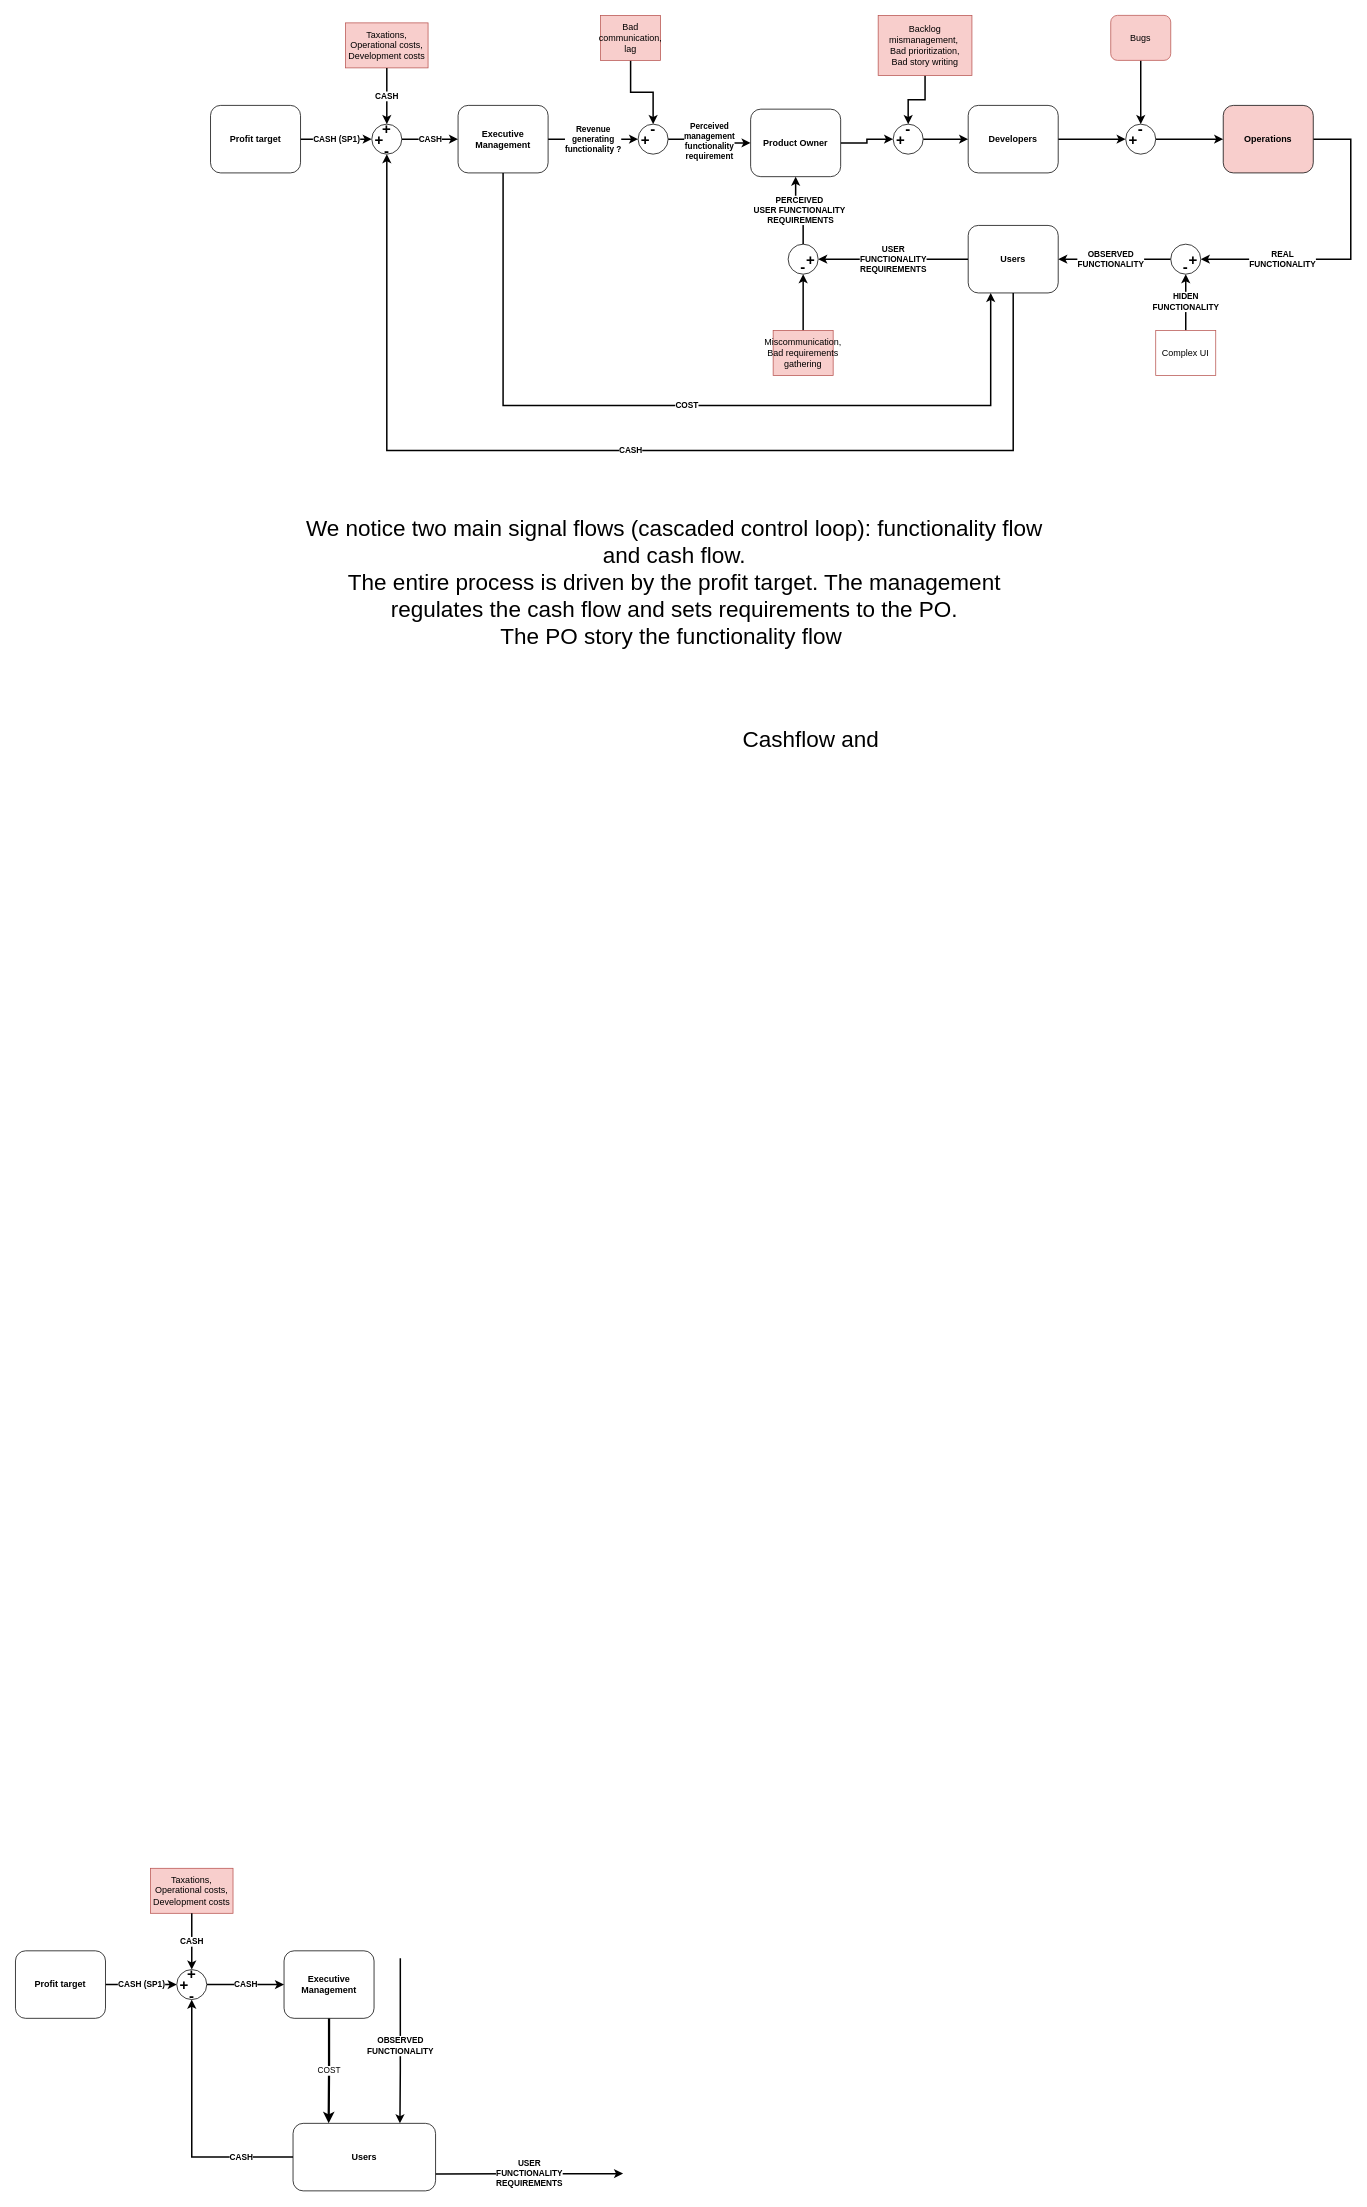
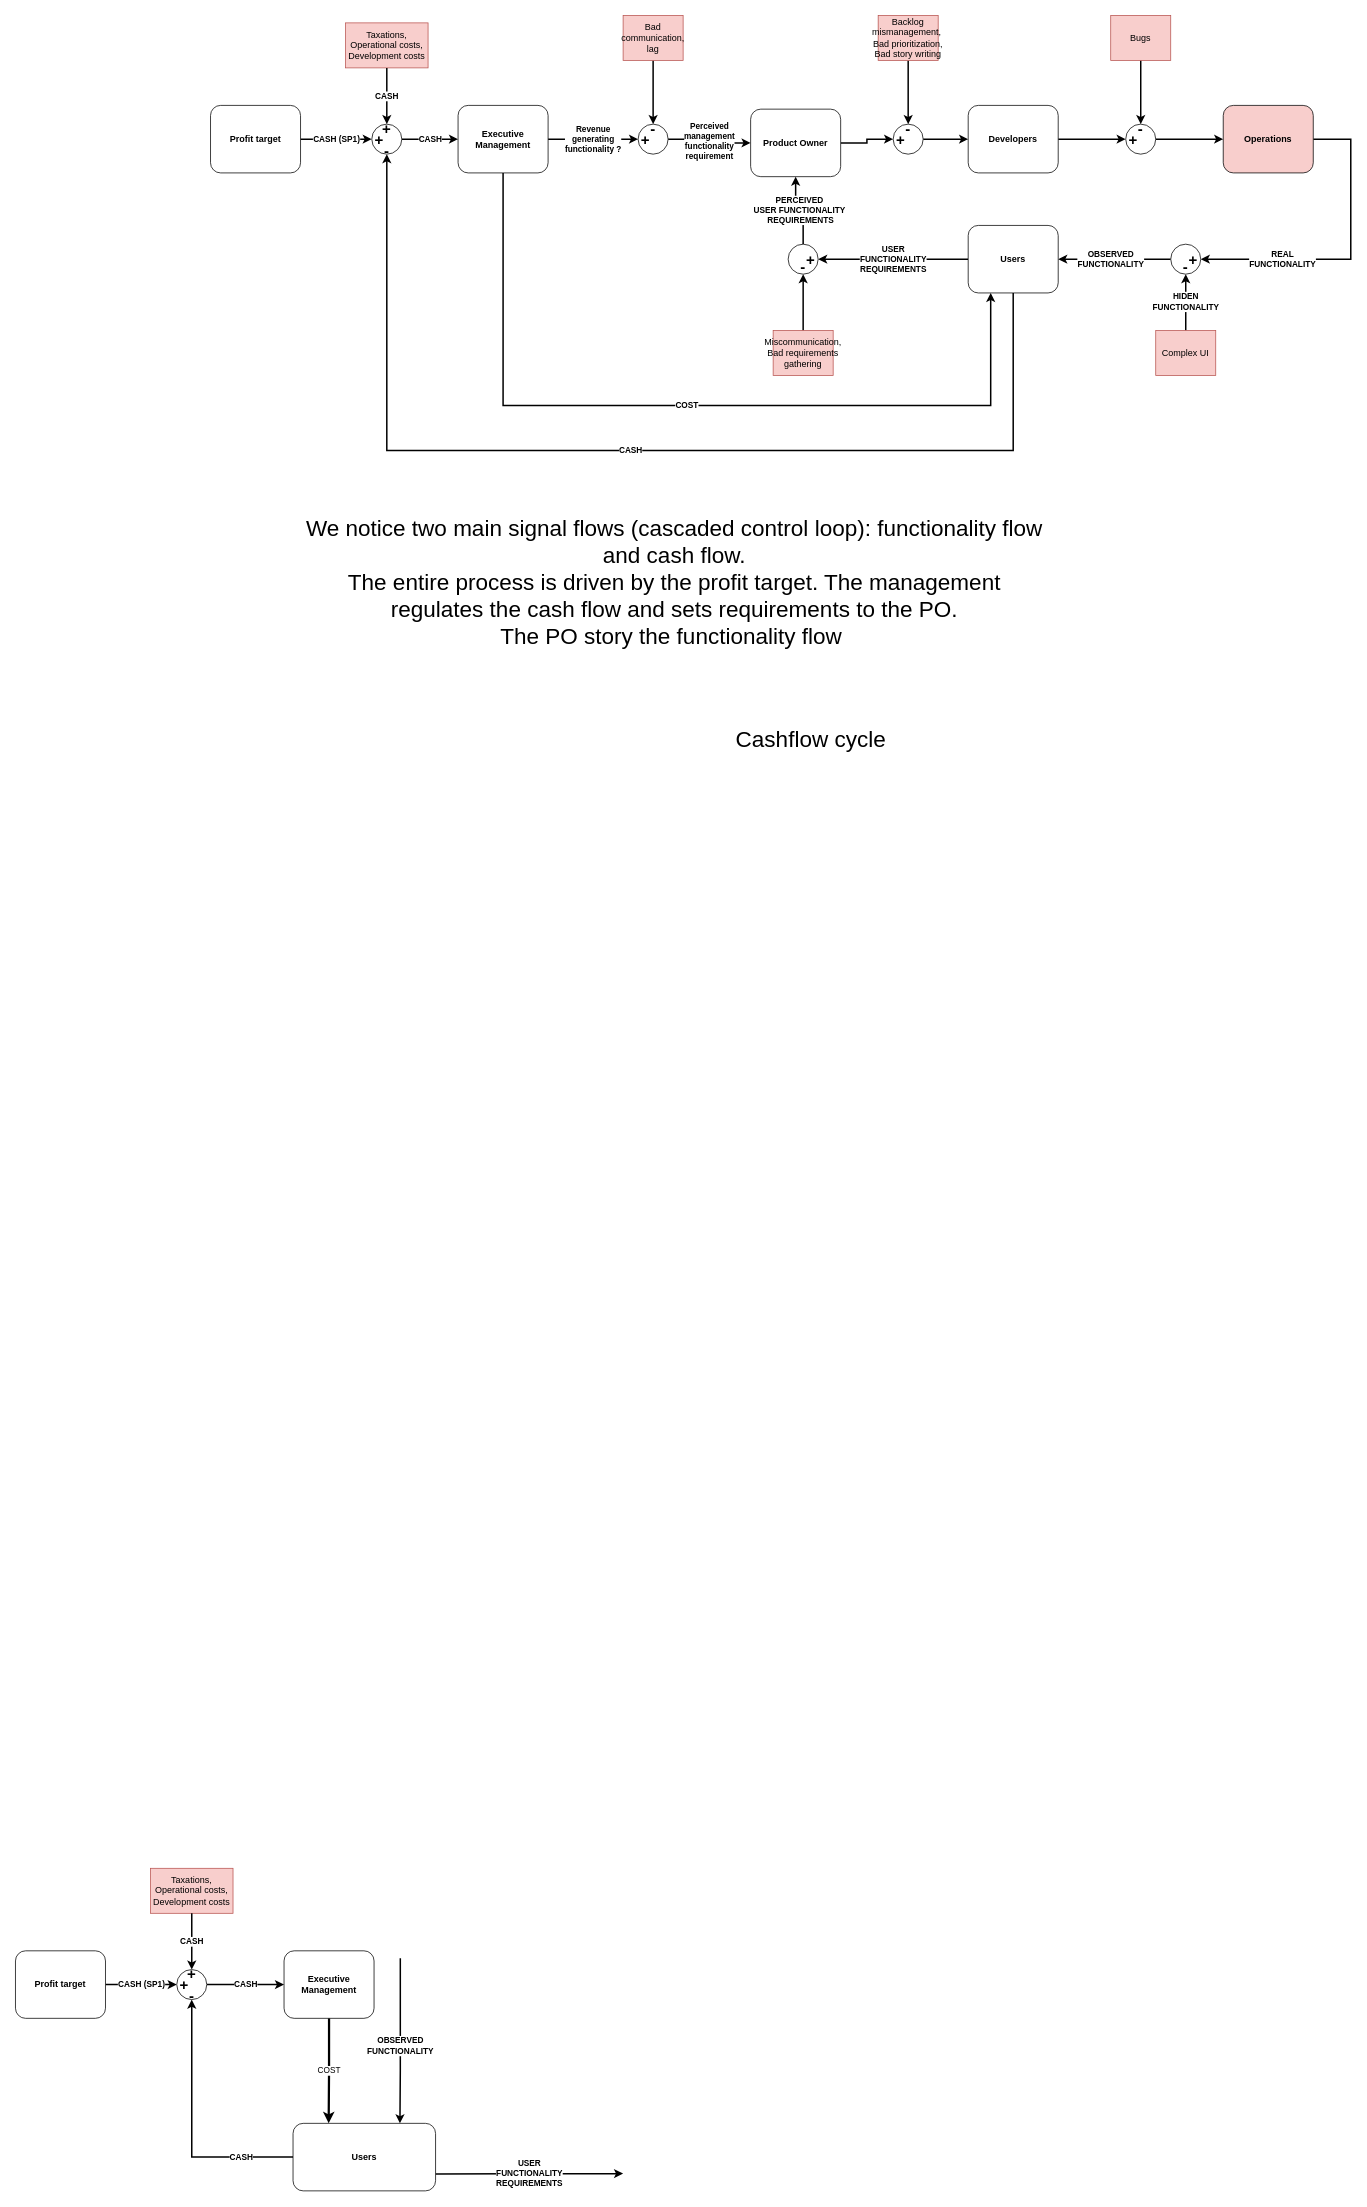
(630, 38) -> (653, 38)
(1140, 38) -> (1140, 38)
(925, 45) -> (908, 38)
(1185, 353) -> (1185, 353)
(811, 739) -> (811, 739)
